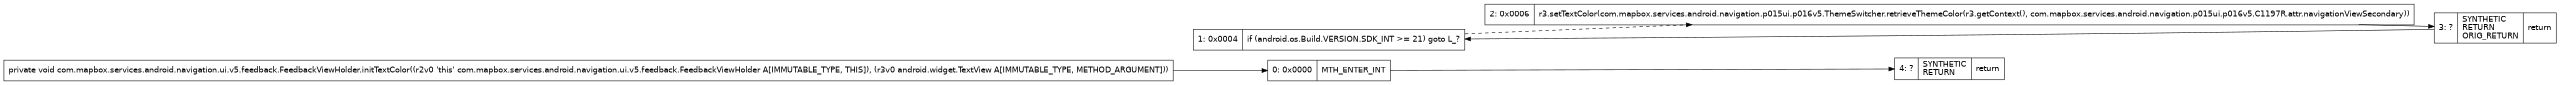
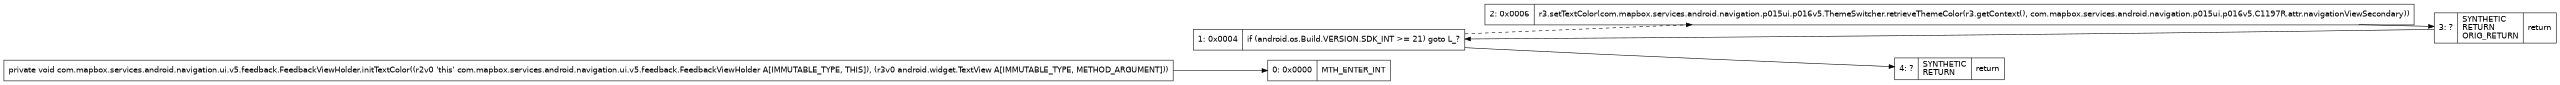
(1640, 70) -> (1677, 58)
